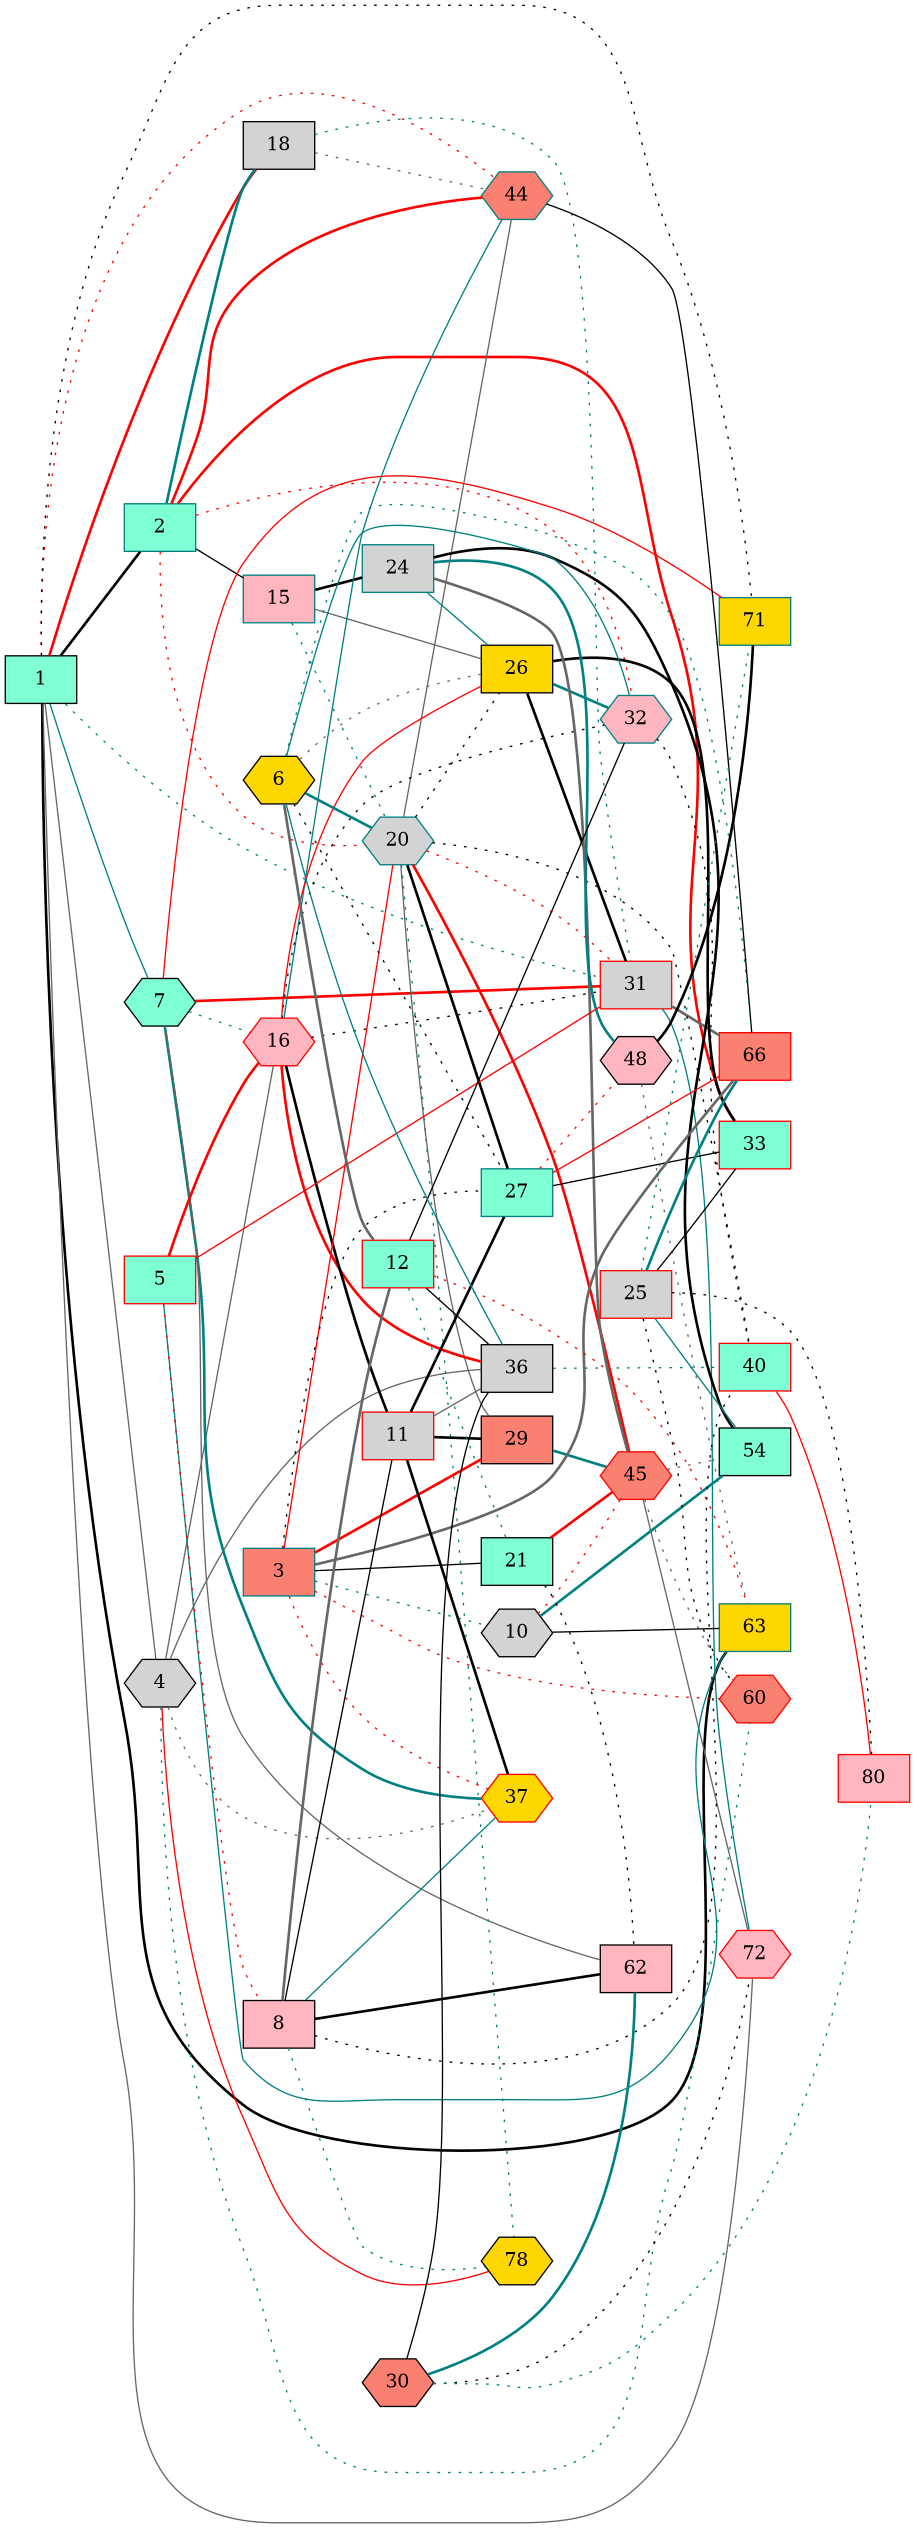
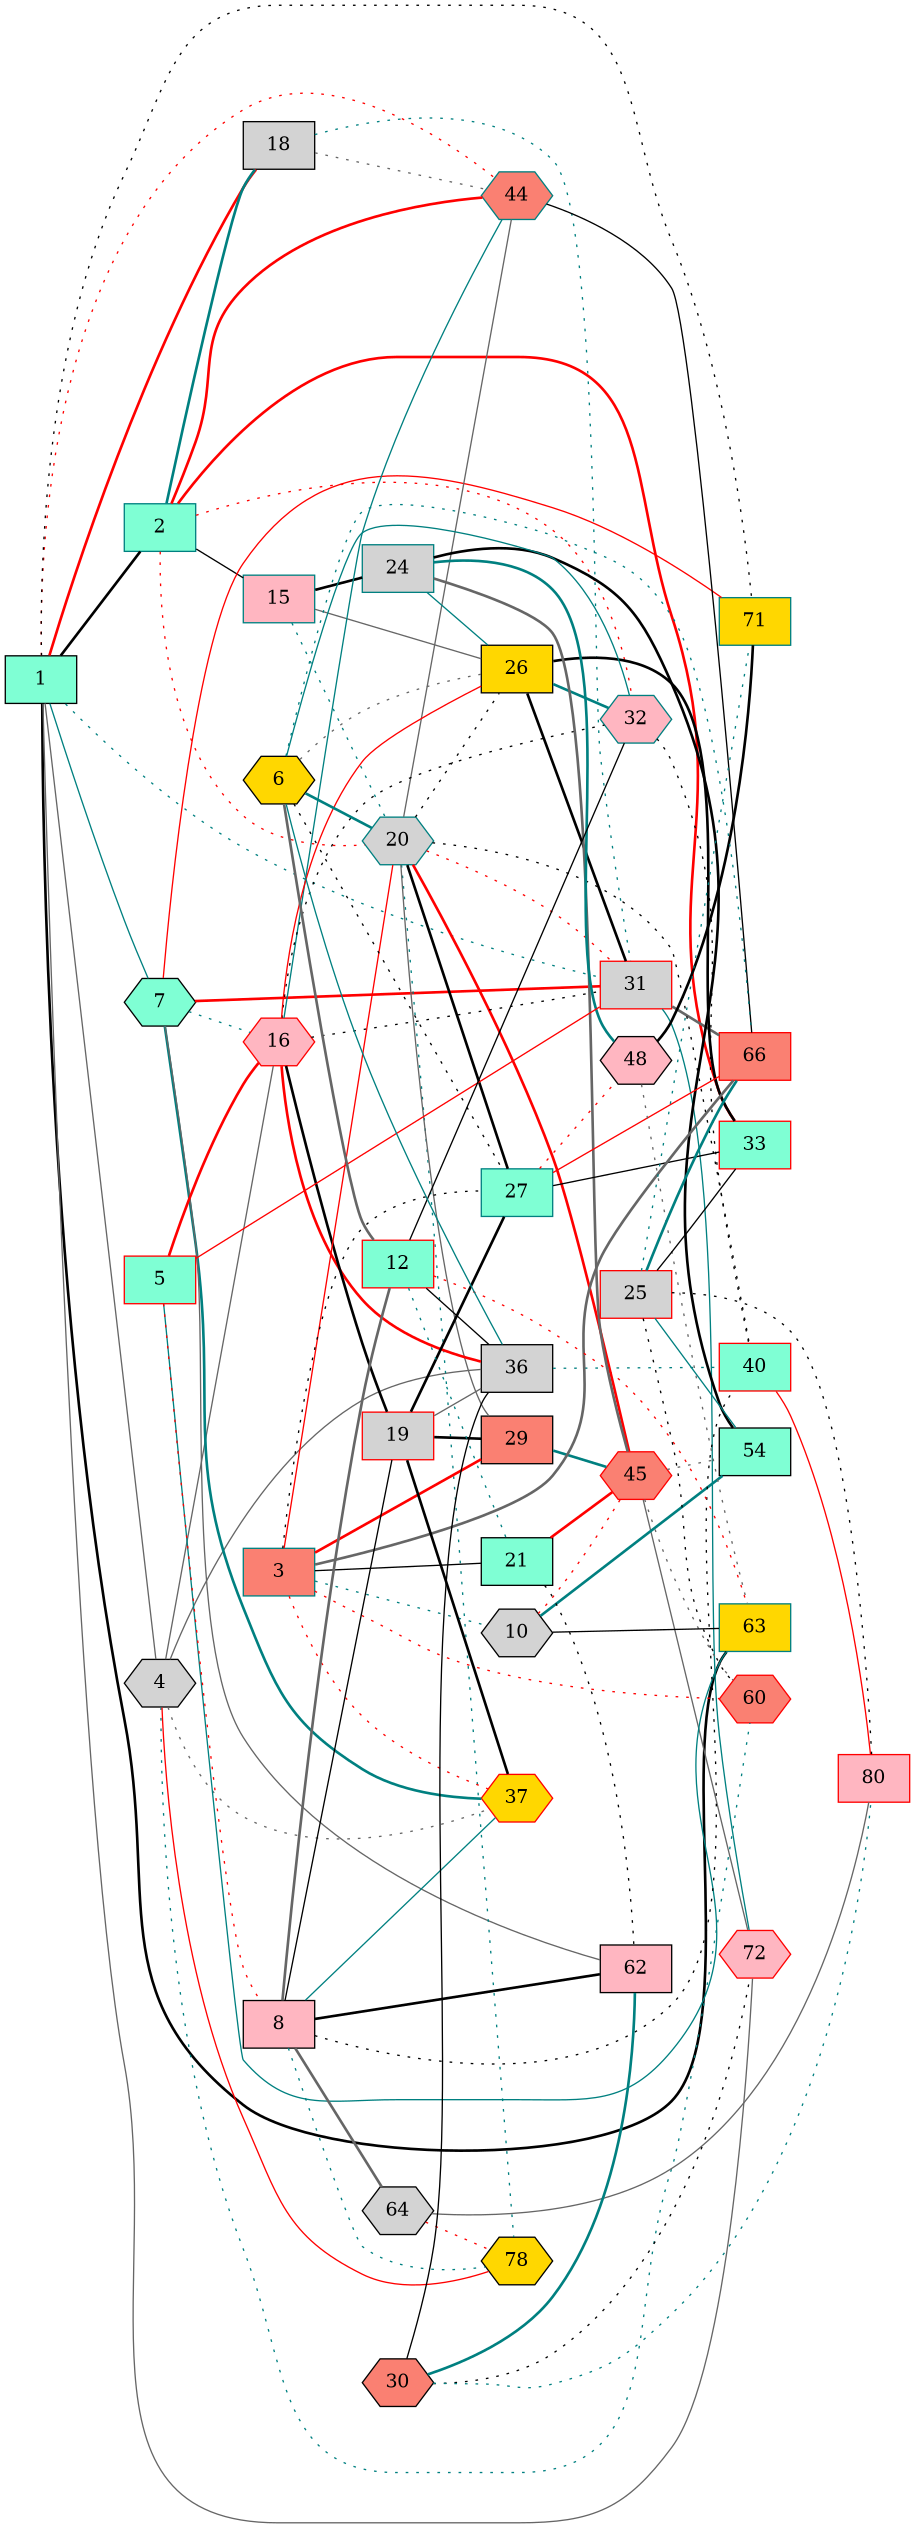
(398, 1436) -> (398, 1436)
none -> (398, 2211)
